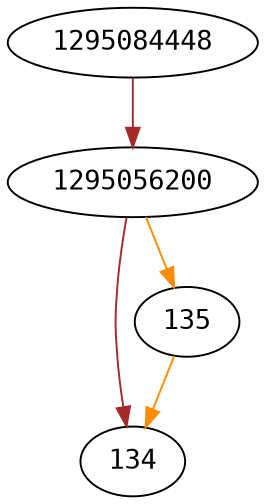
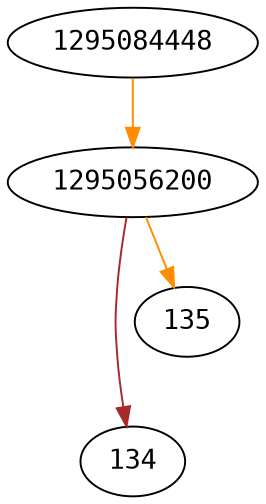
(133, 103) -> (133, 103)
(164, 383) -> none
